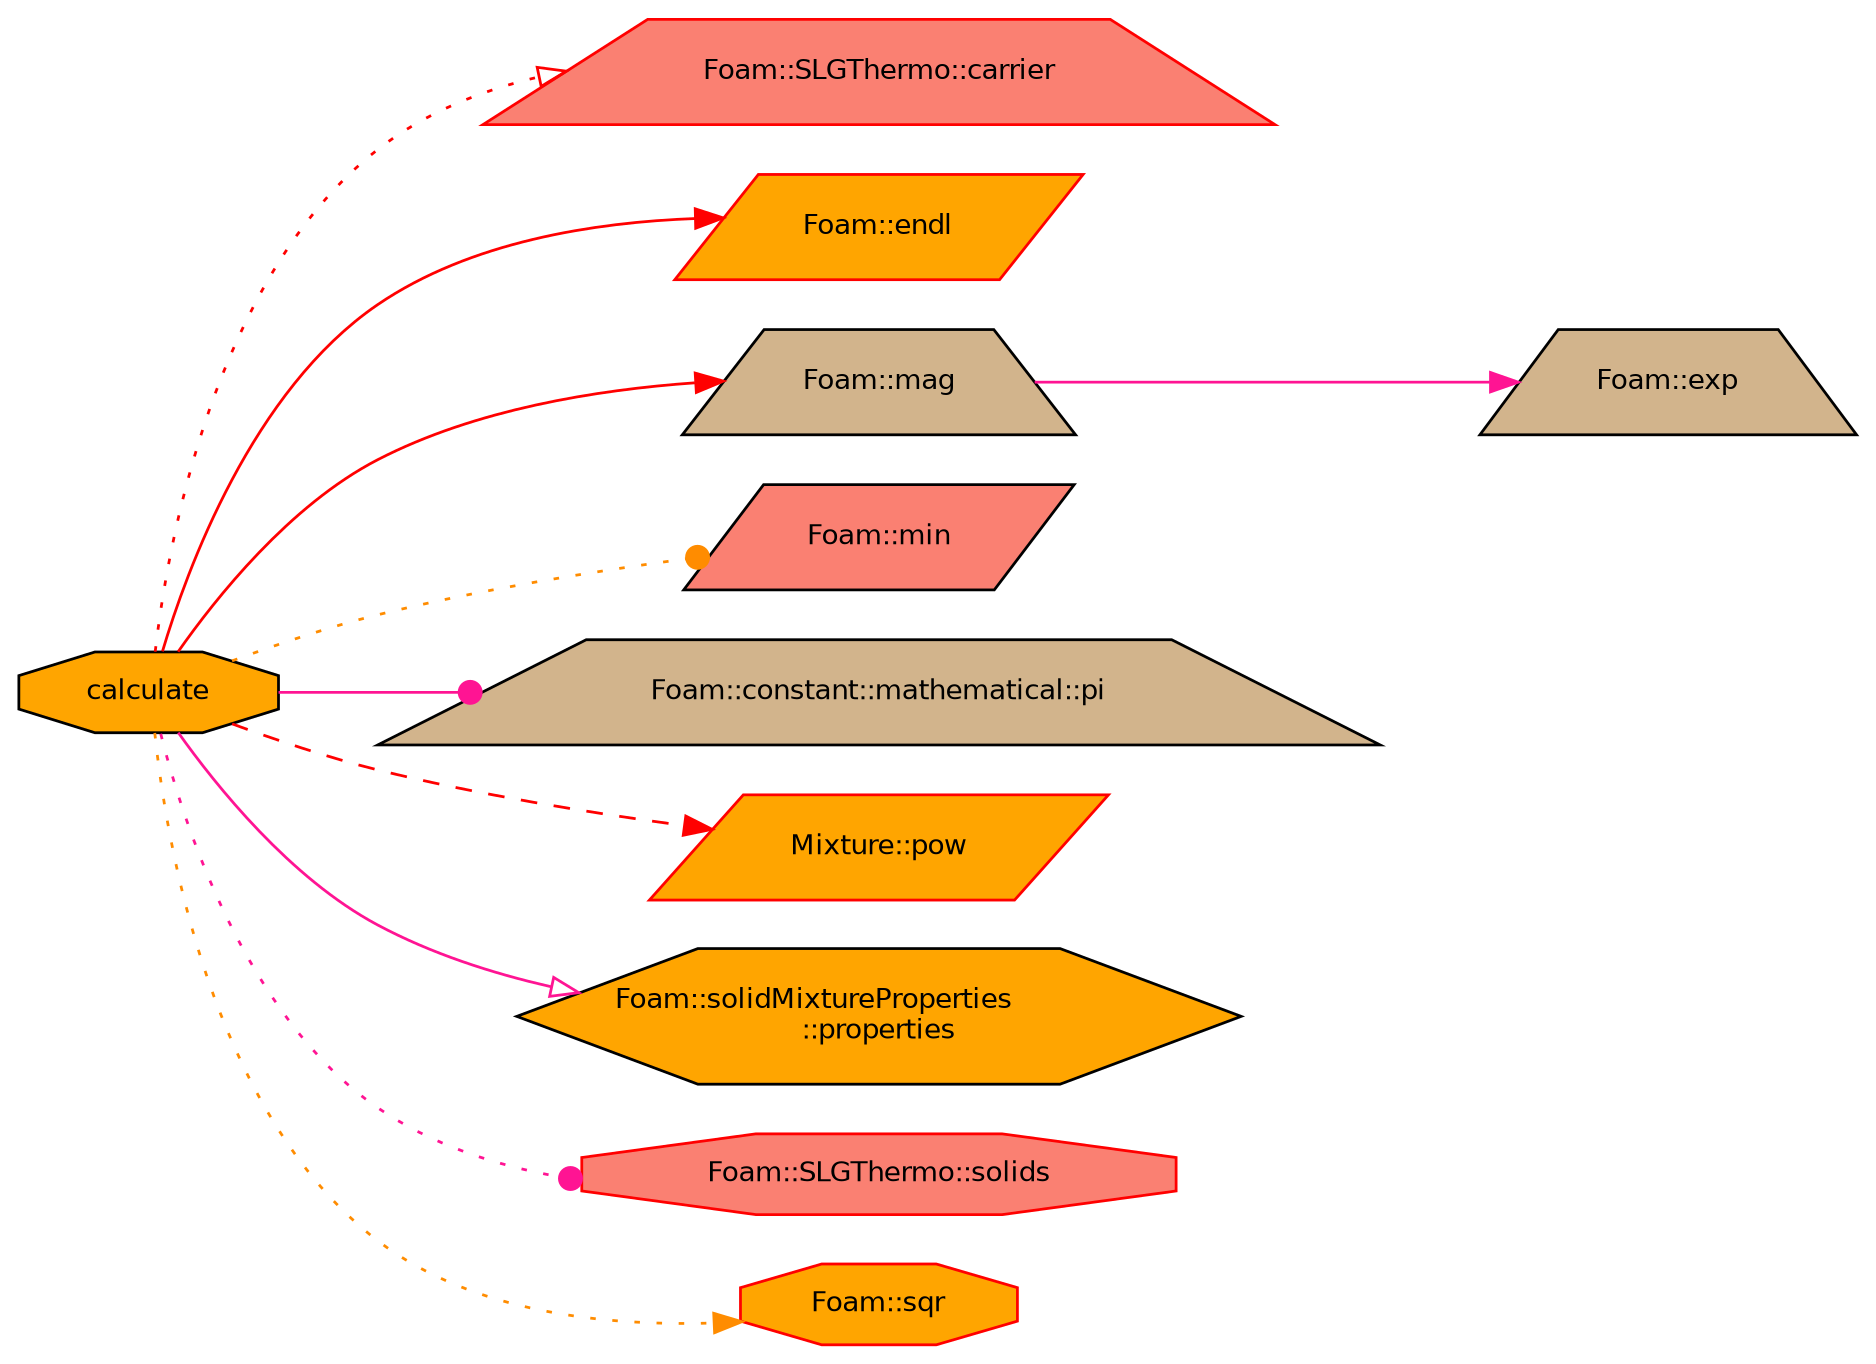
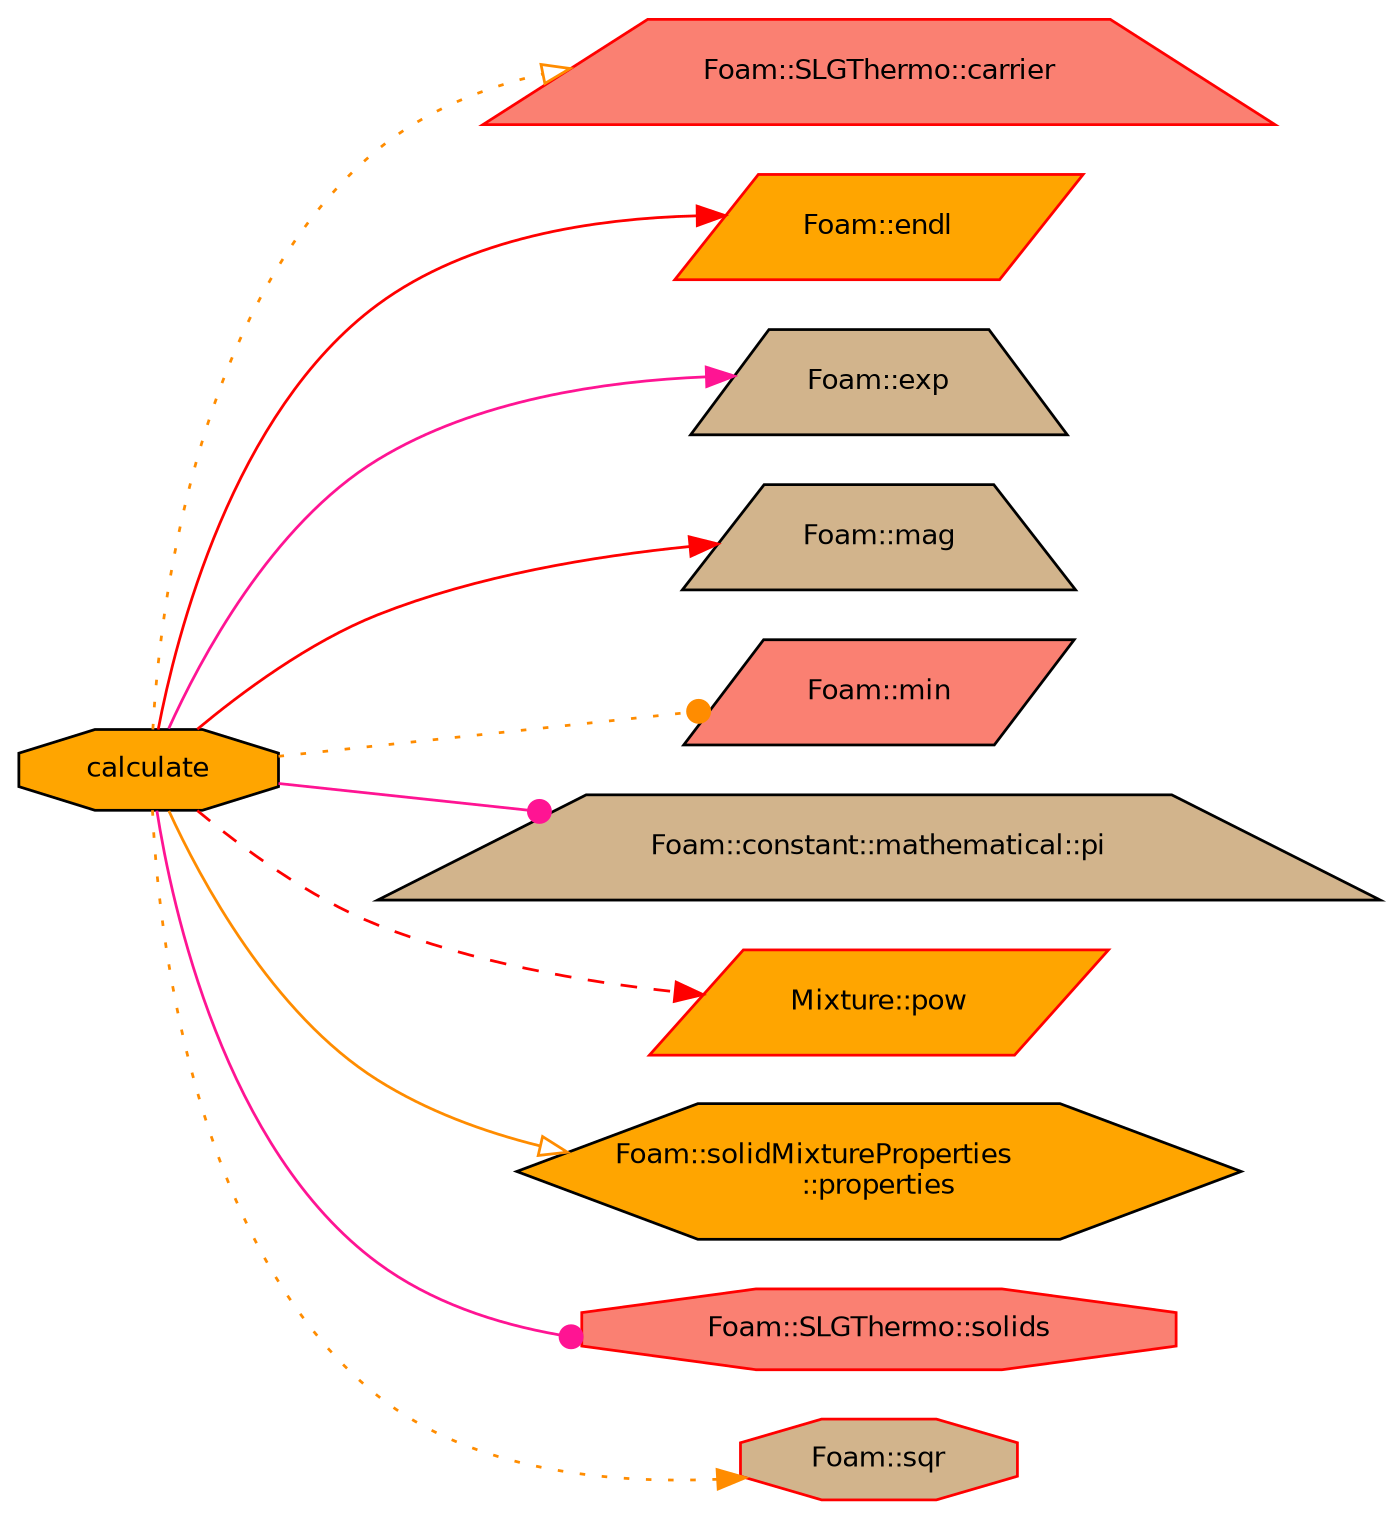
(259, 299) -> (245, 332)
(1262, 382) -> (376, 461)
(338, 900) -> (312, 1027)
(290, 1022) -> (273, 1145)
(879, 1304) -> (879, 1459)
